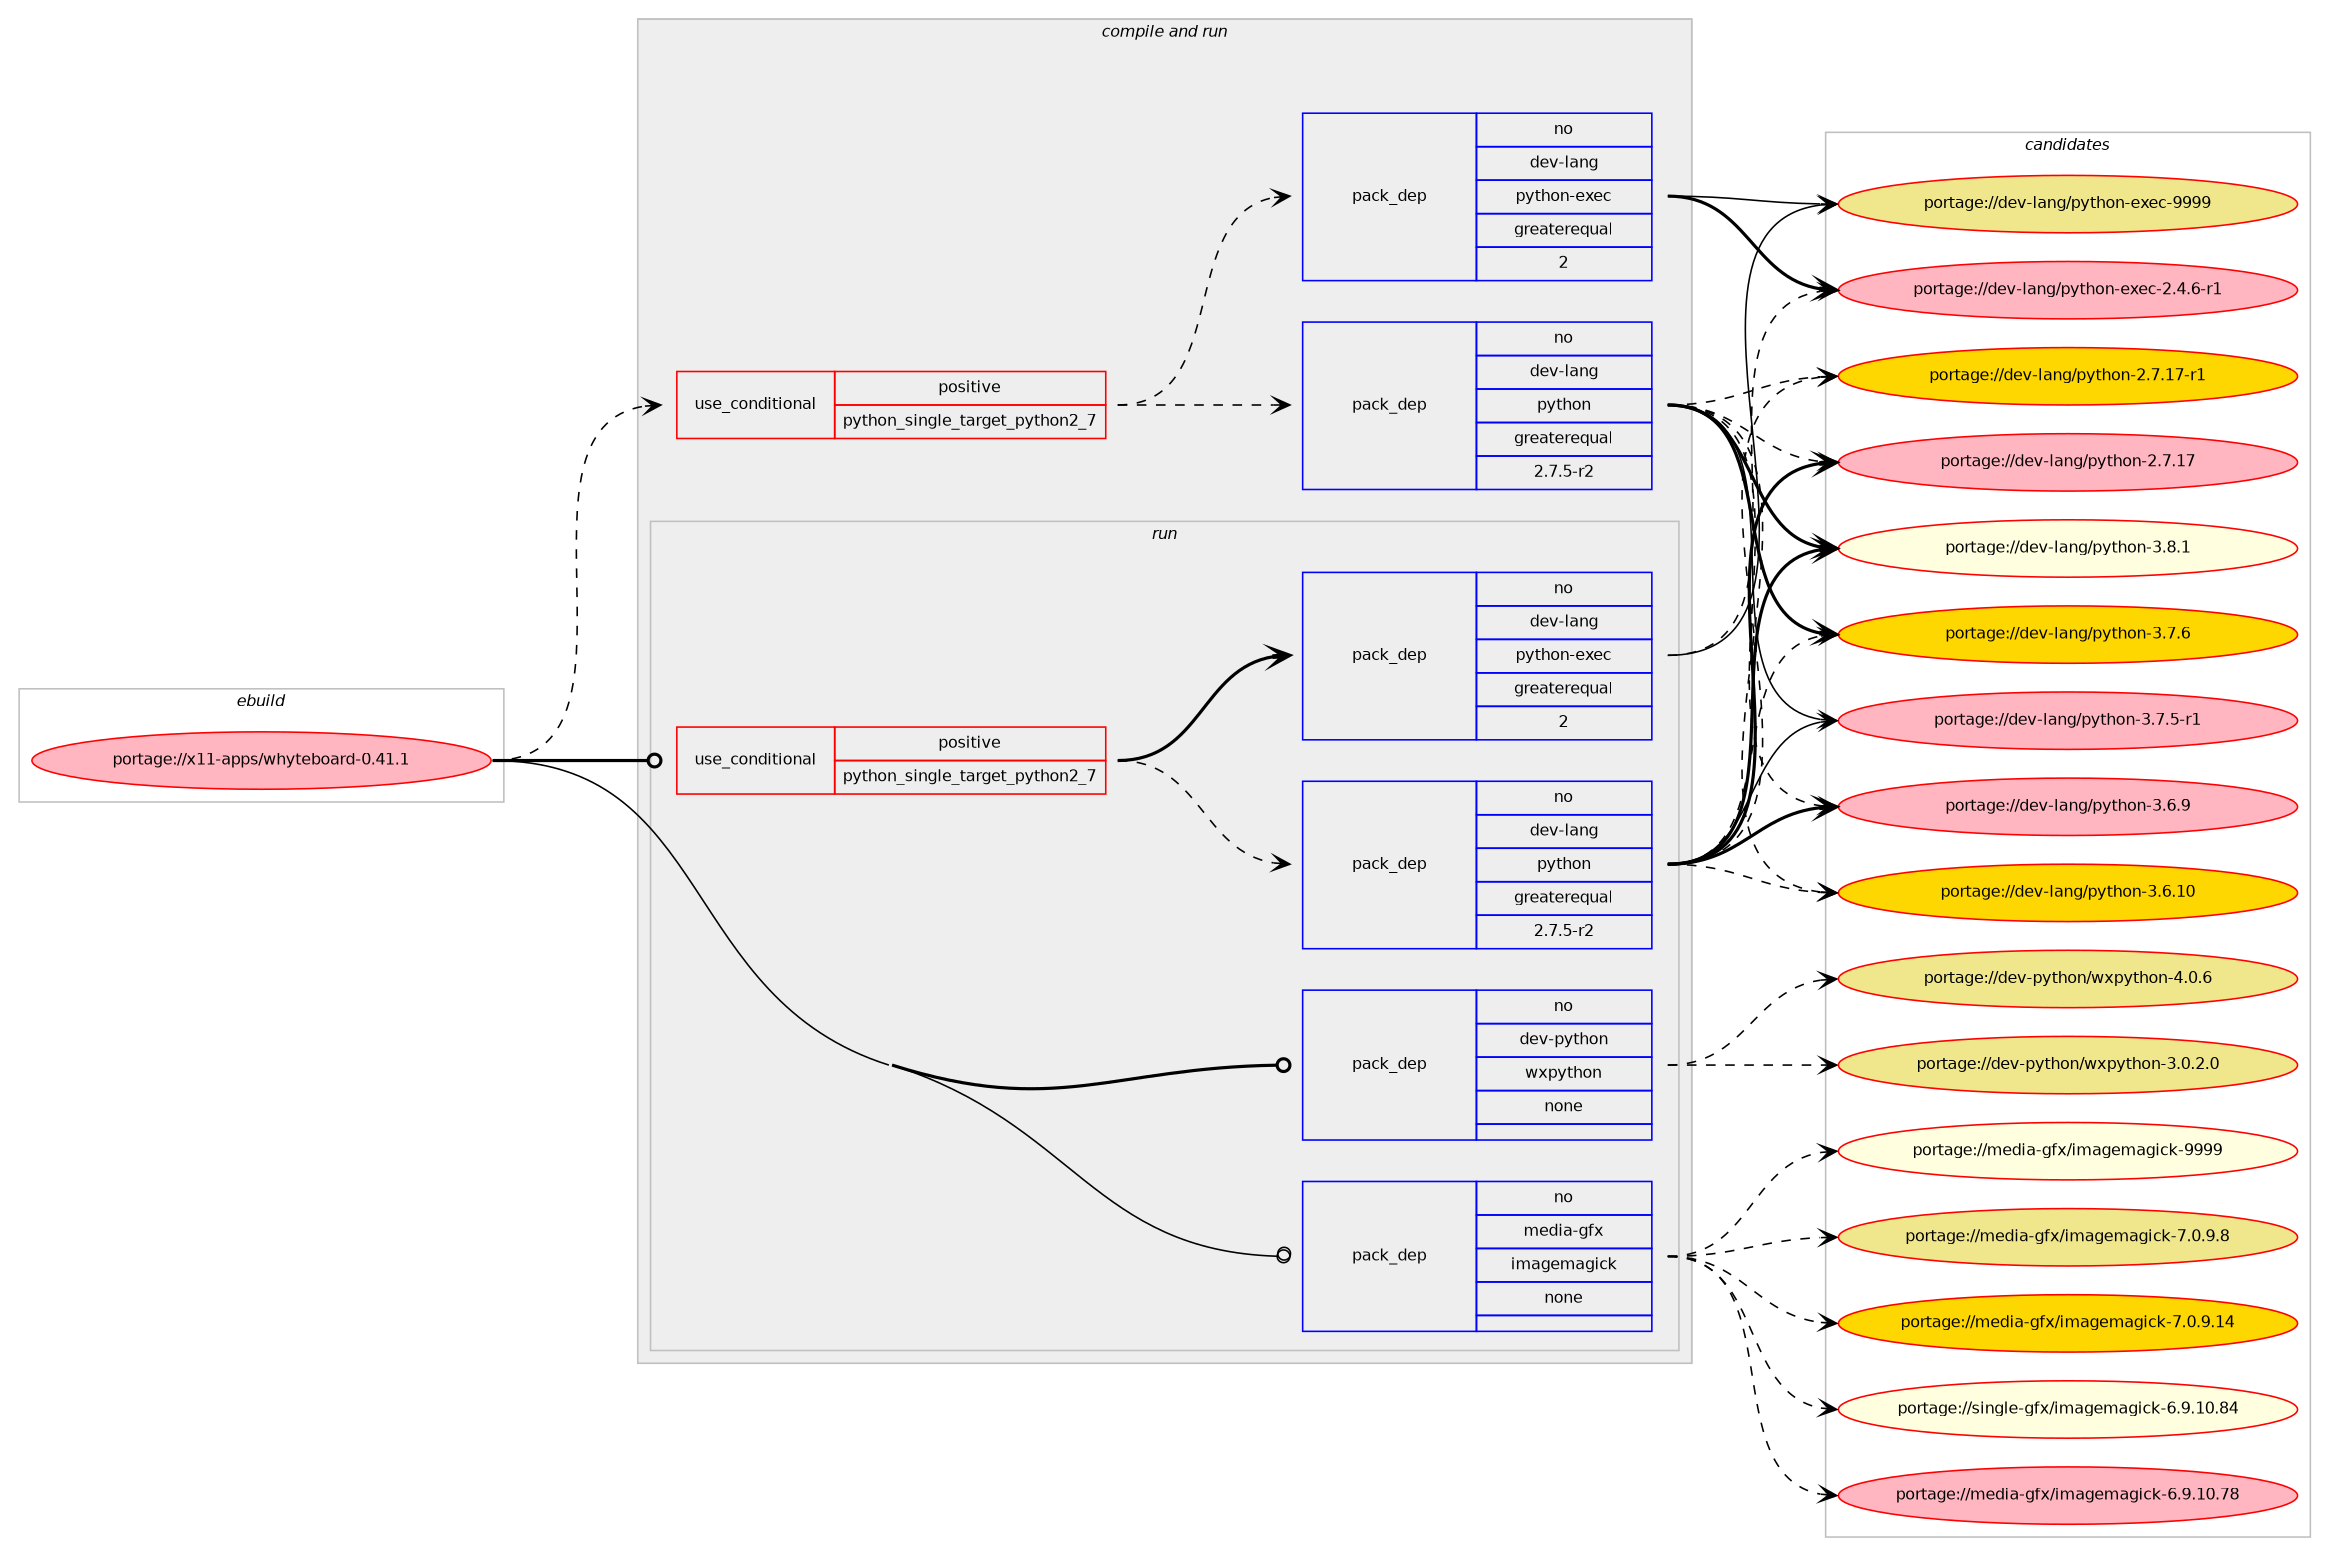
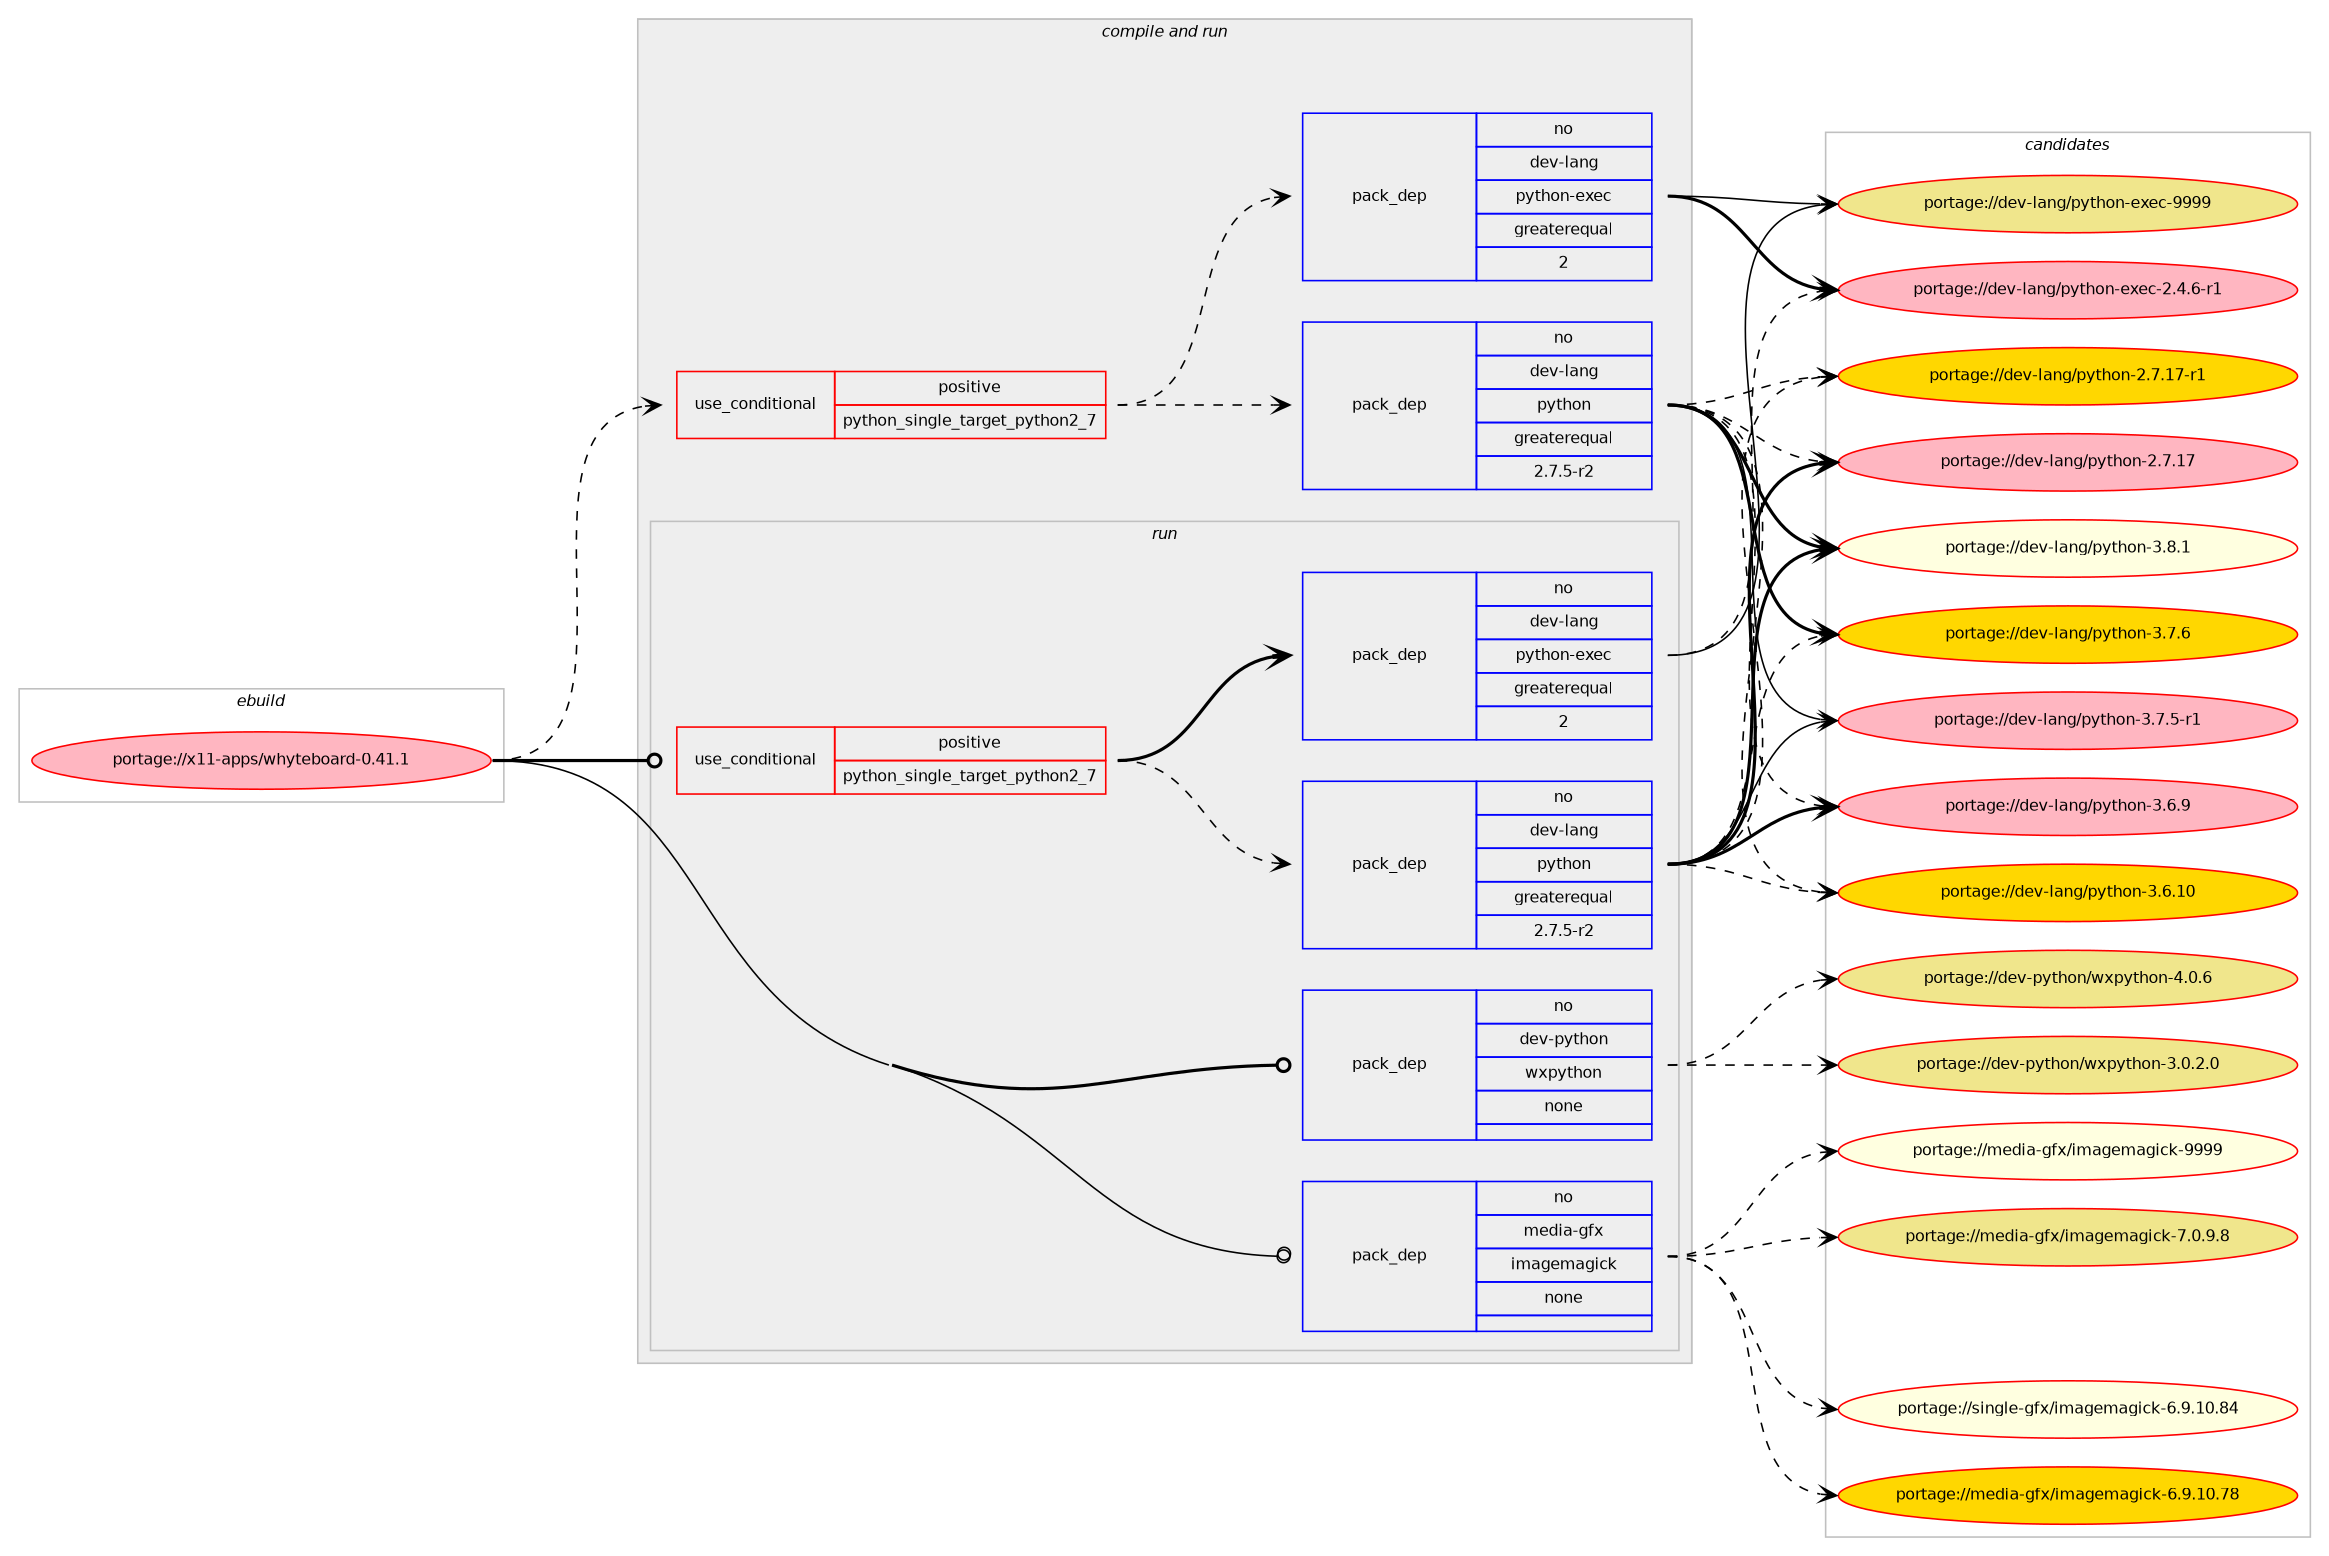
(2068, 1323) -> none
(2068, 1496) -> (2068, 1496)
